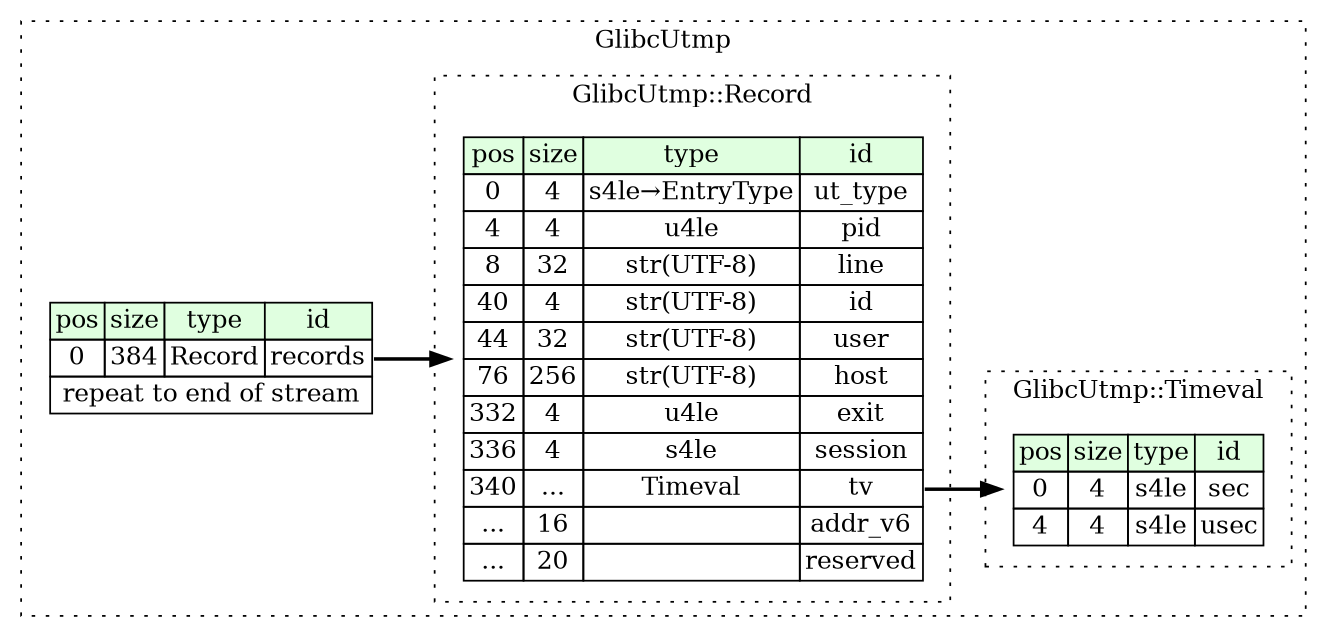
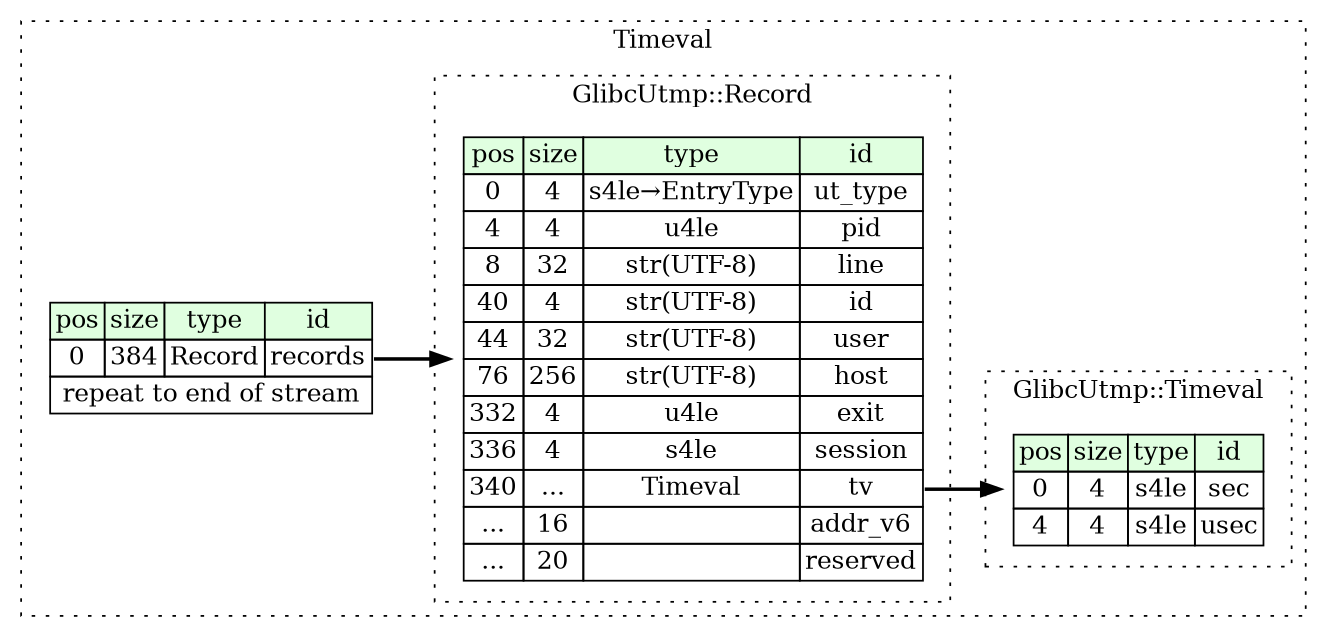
(663, 41) -> (663, 41)
